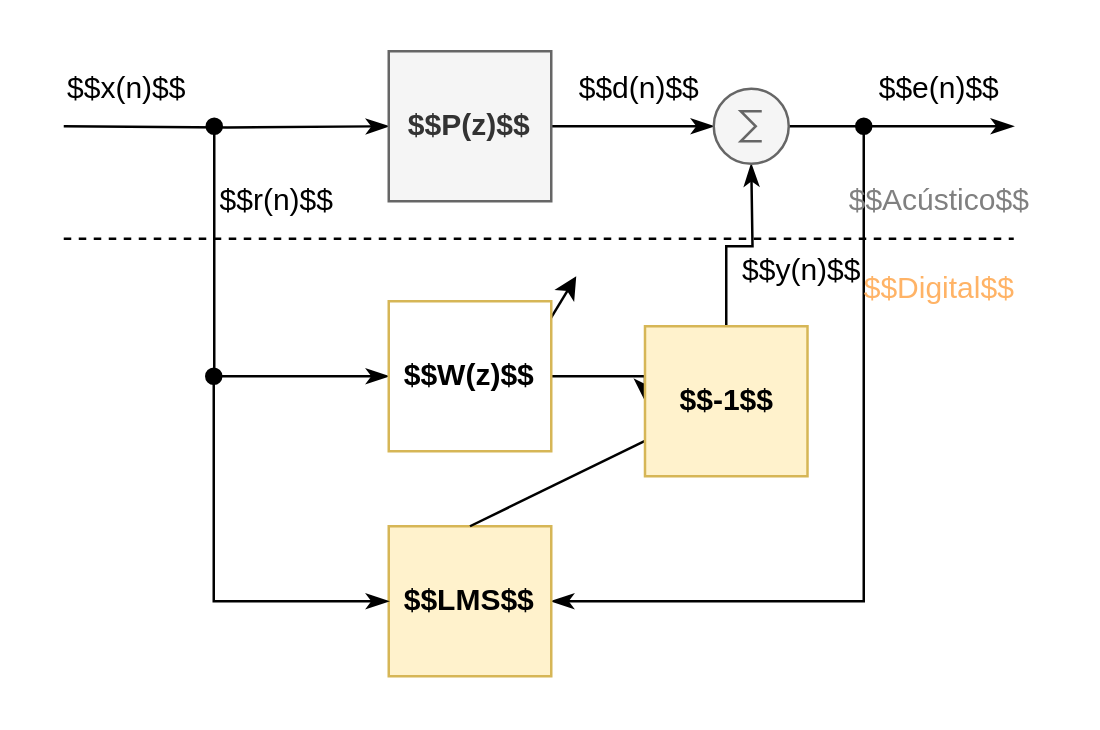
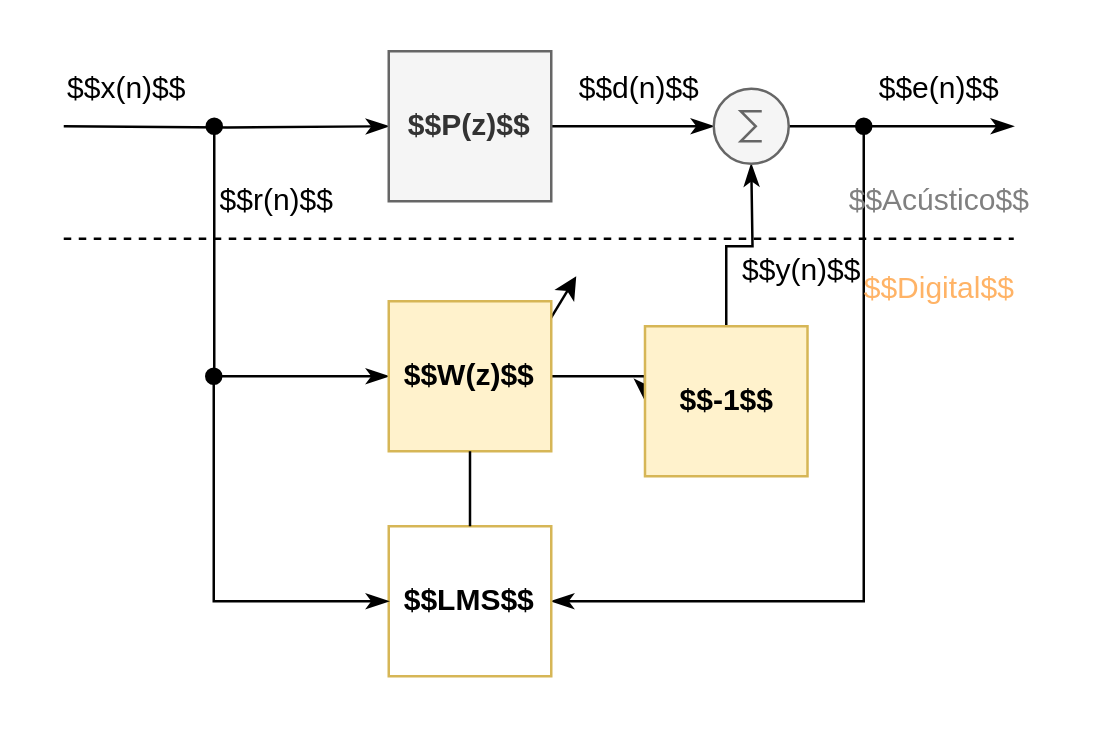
(470, 376) -> (470, 376)
(558, 484) -> (470, 489)
(470, 601) -> (470, 601)
